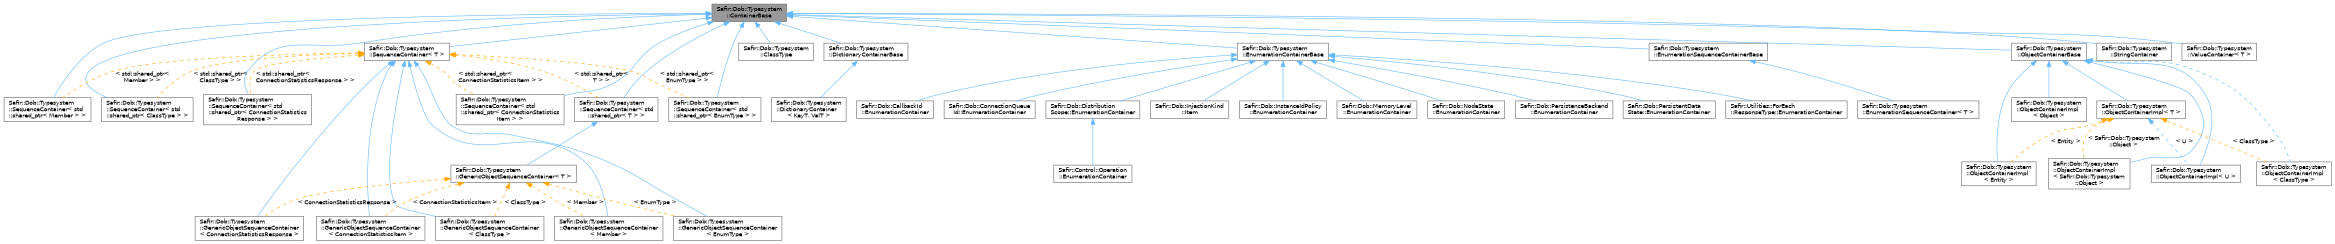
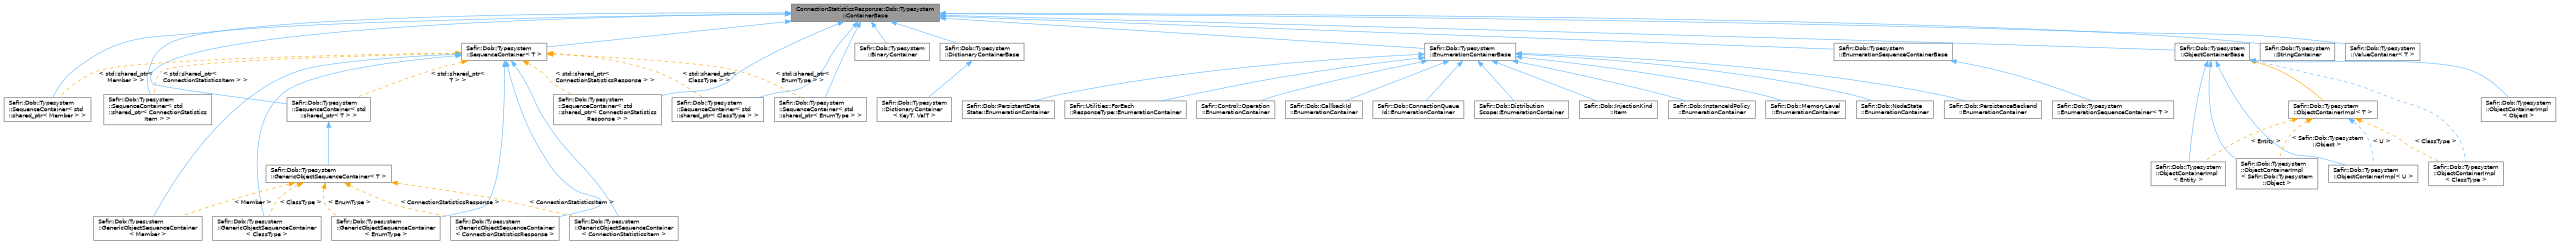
(749, 13) -> (865, 13)
(776, 52) -> (892, 52)
(2098, 82) -> (2292, 77)
(1093, 145) -> (1340, 79)
